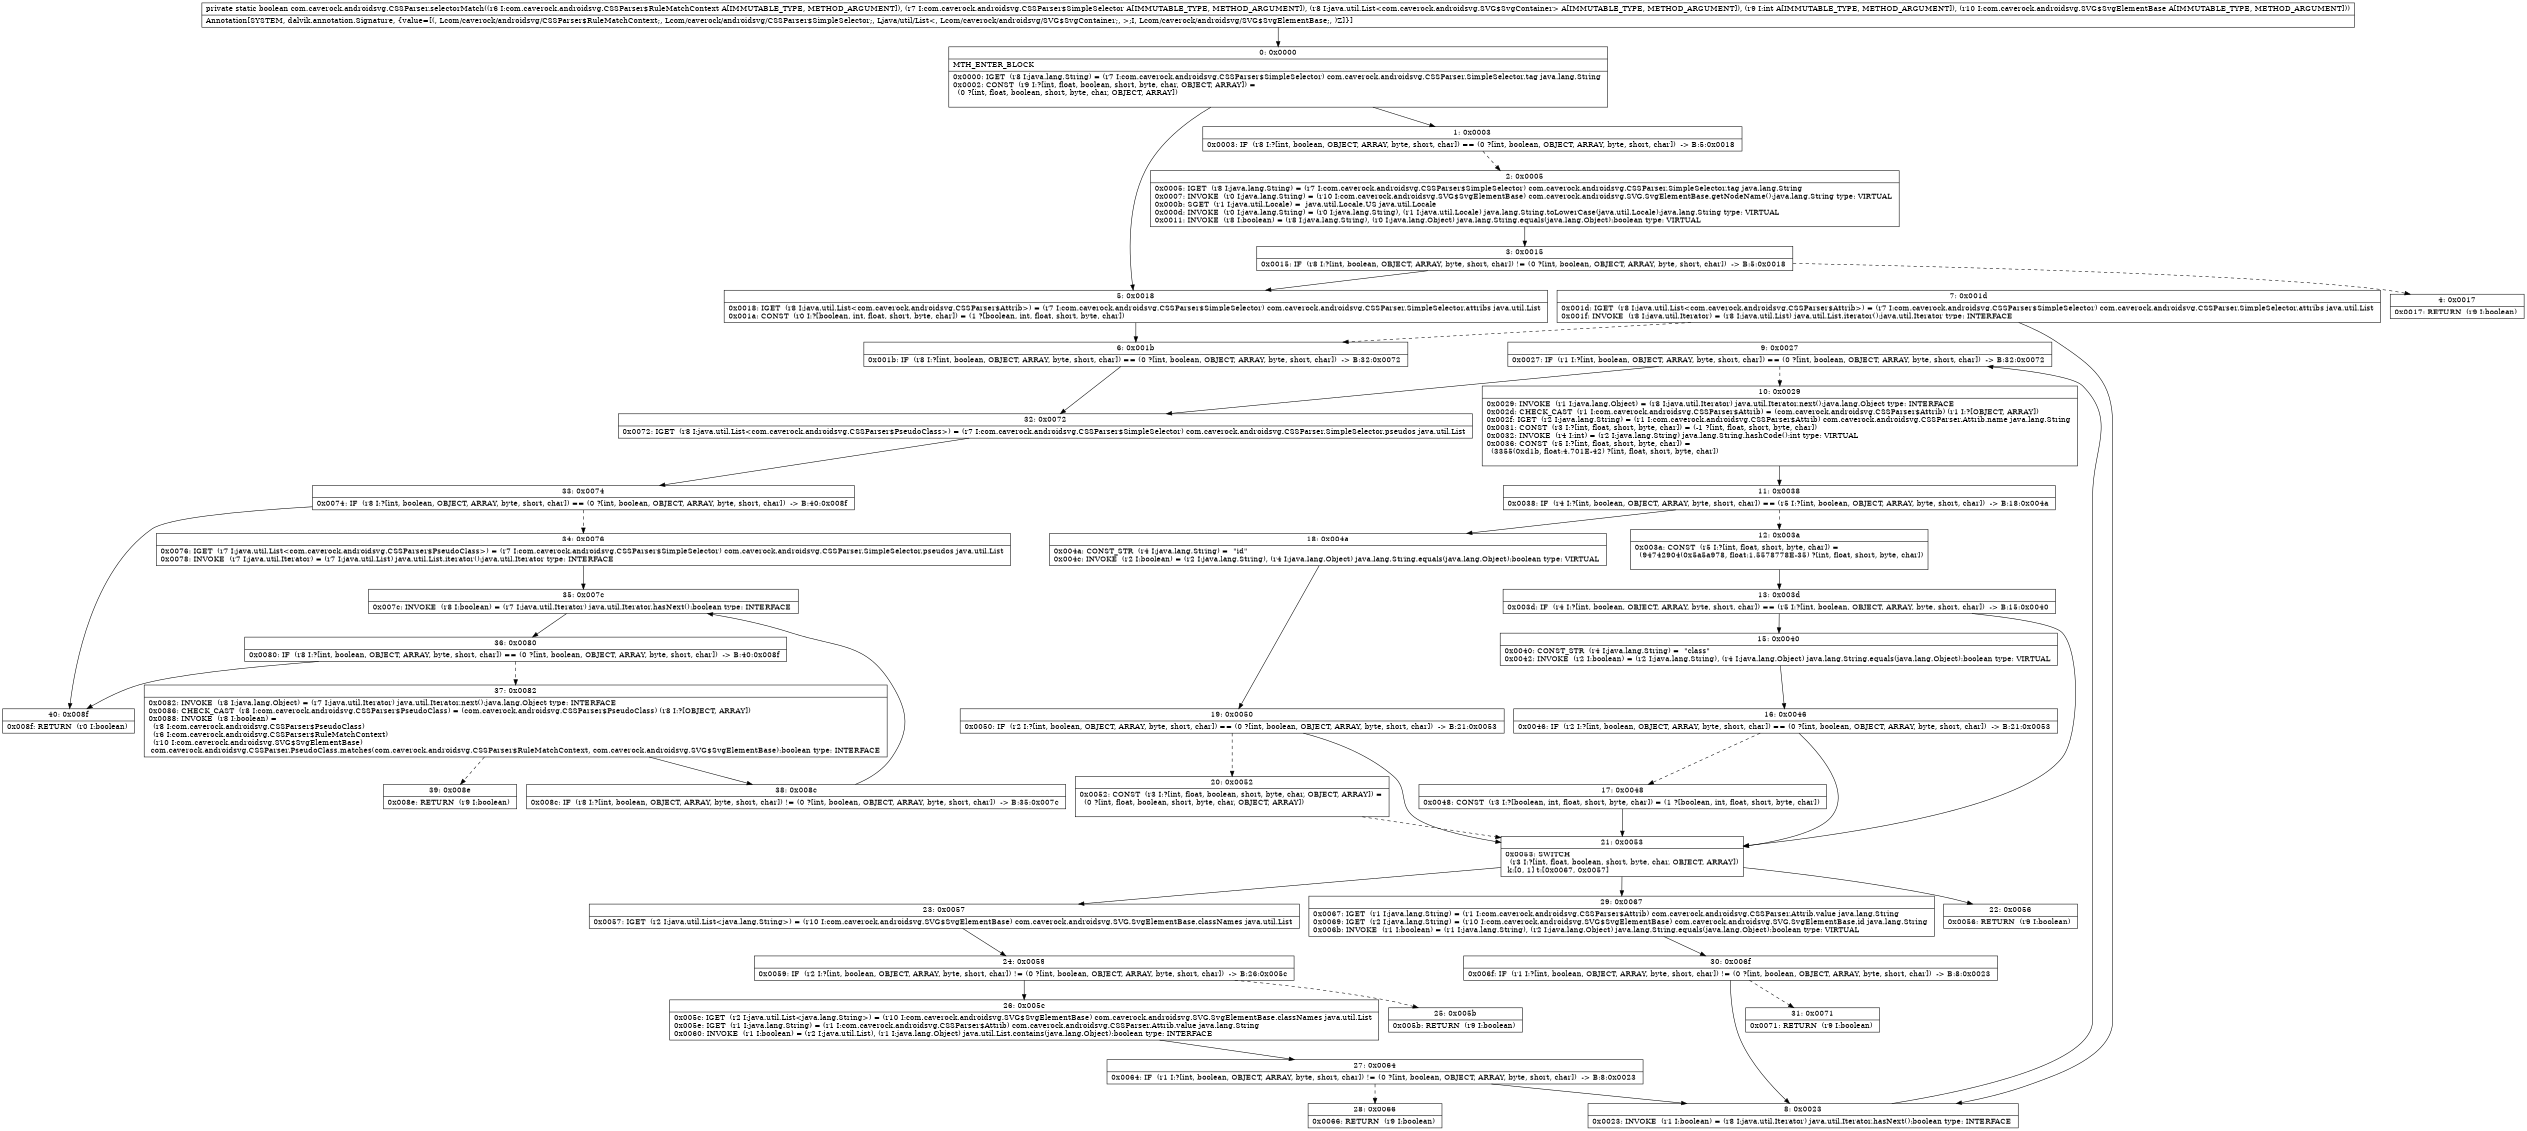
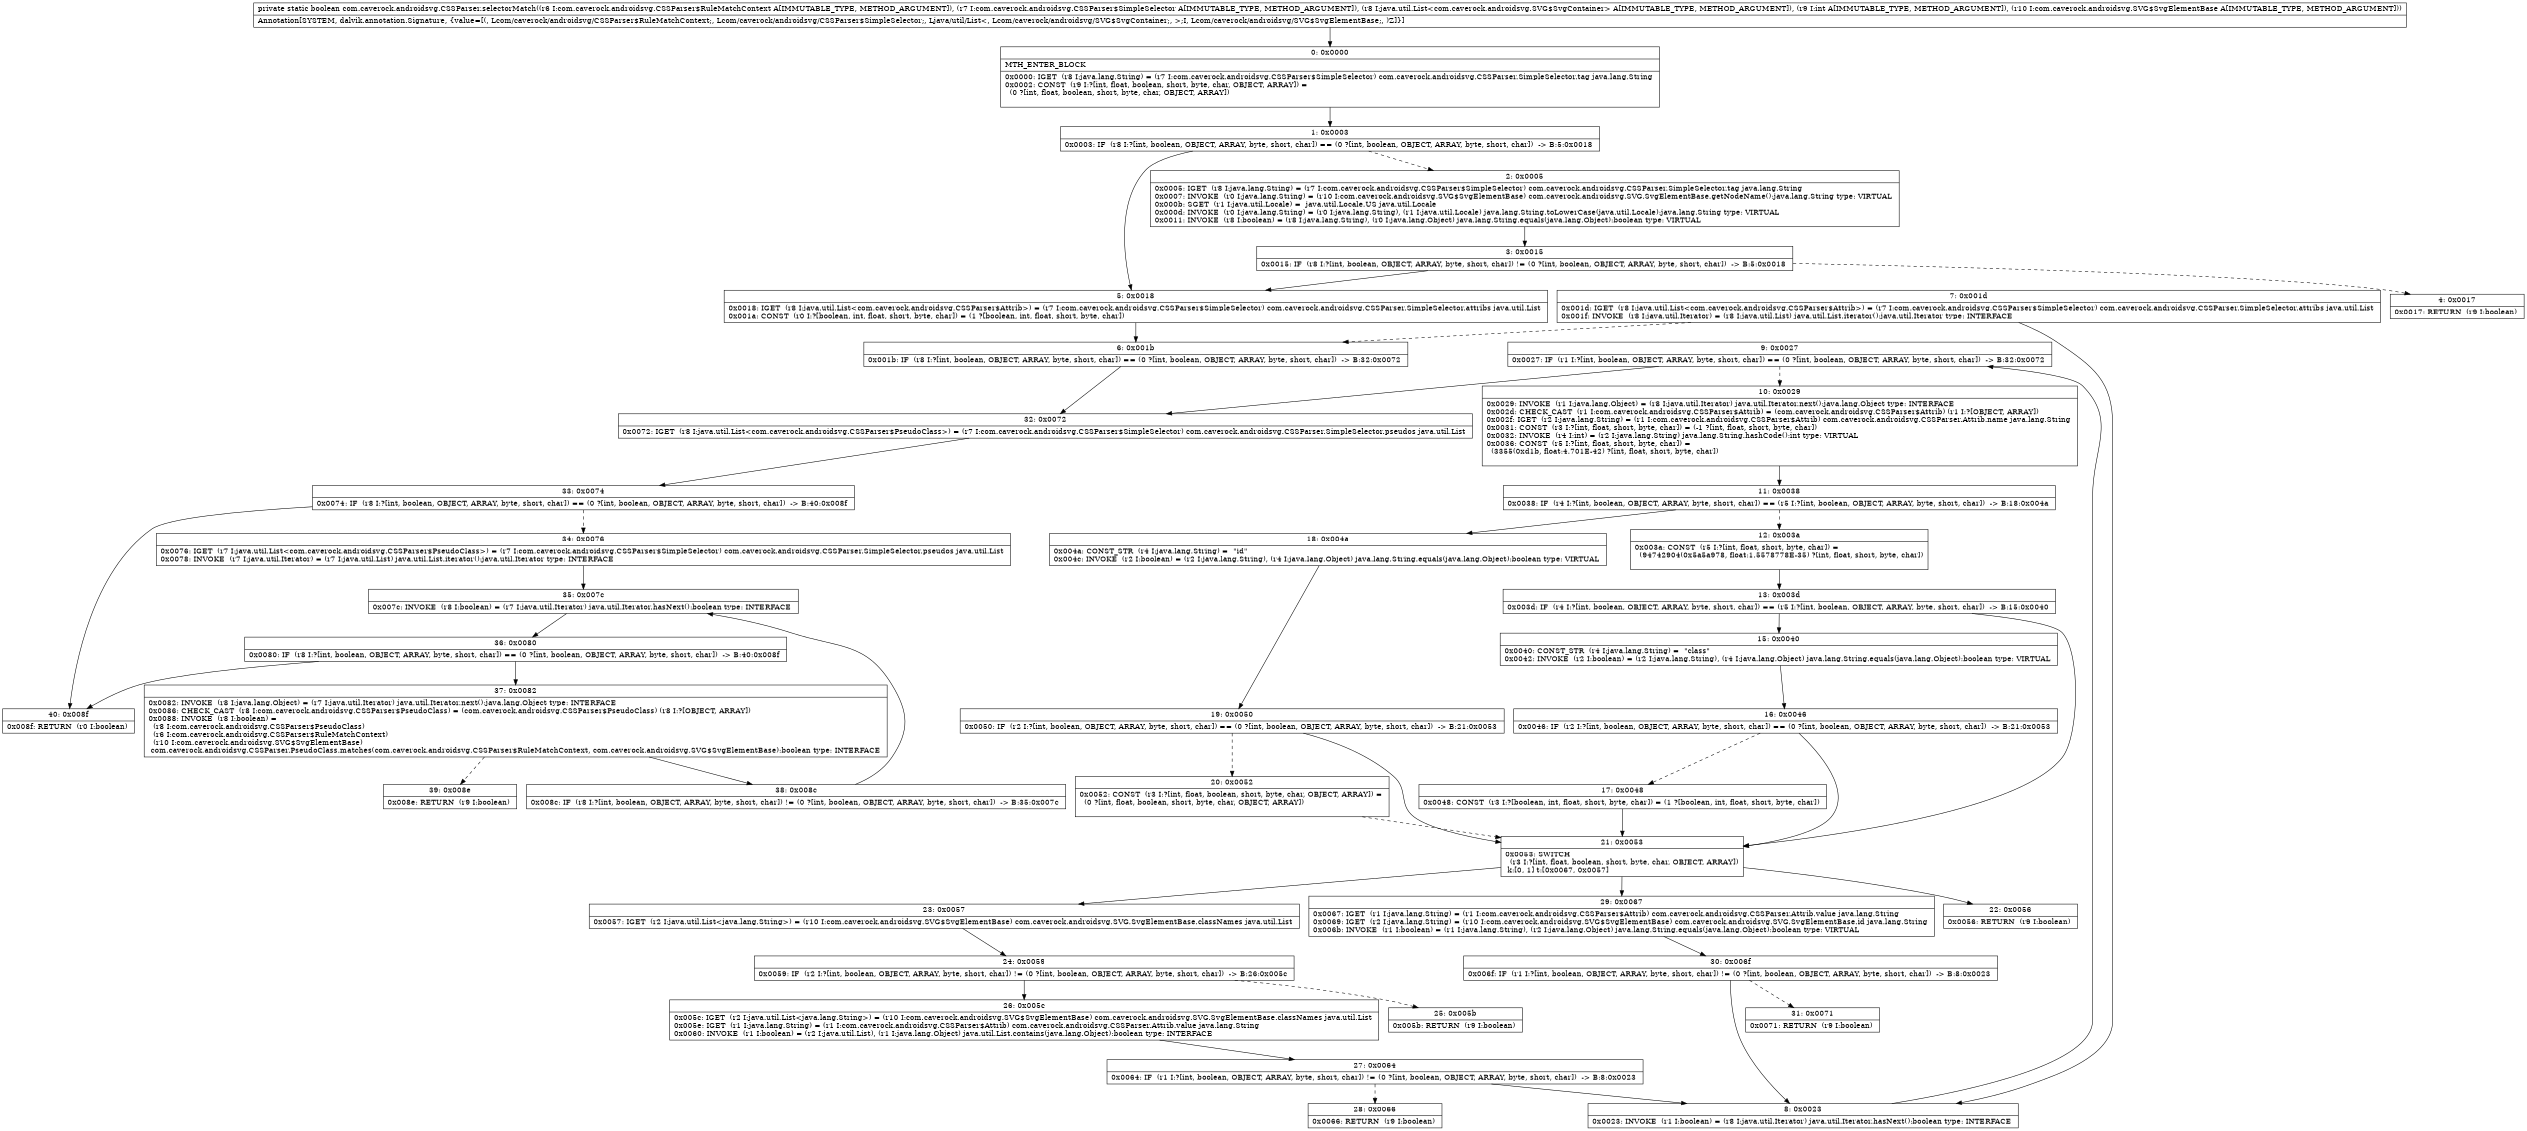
(1141, 182) -> (1129, 200)
(516, 671) -> (516, 671)
